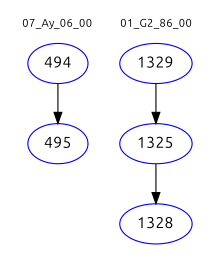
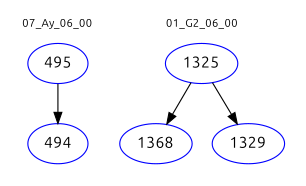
(157, 24) -> (202, 24)
(58, 98) -> (58, 98)
(156, 98) -> (222, 99)
(156, 224) -> (156, 144)
